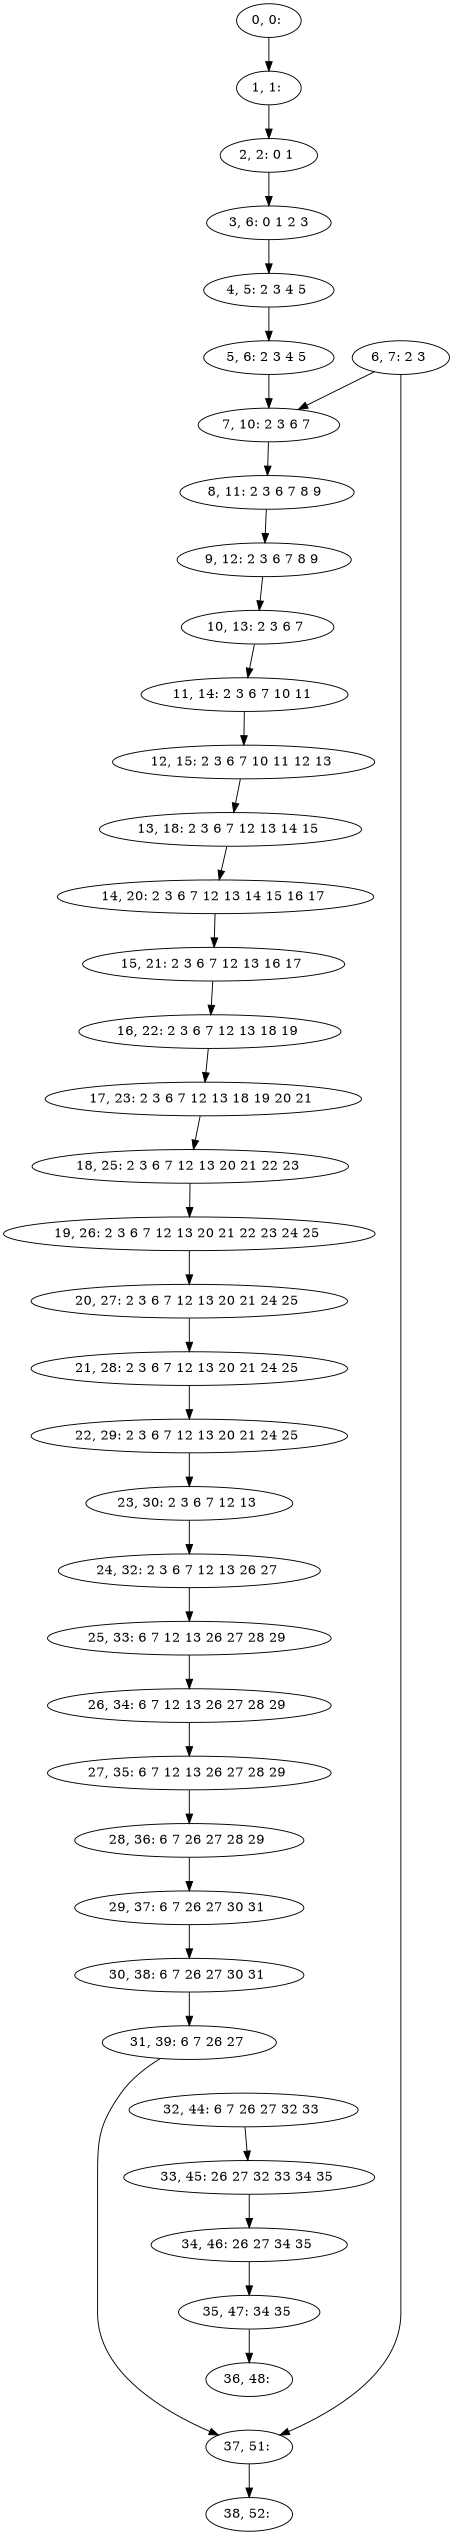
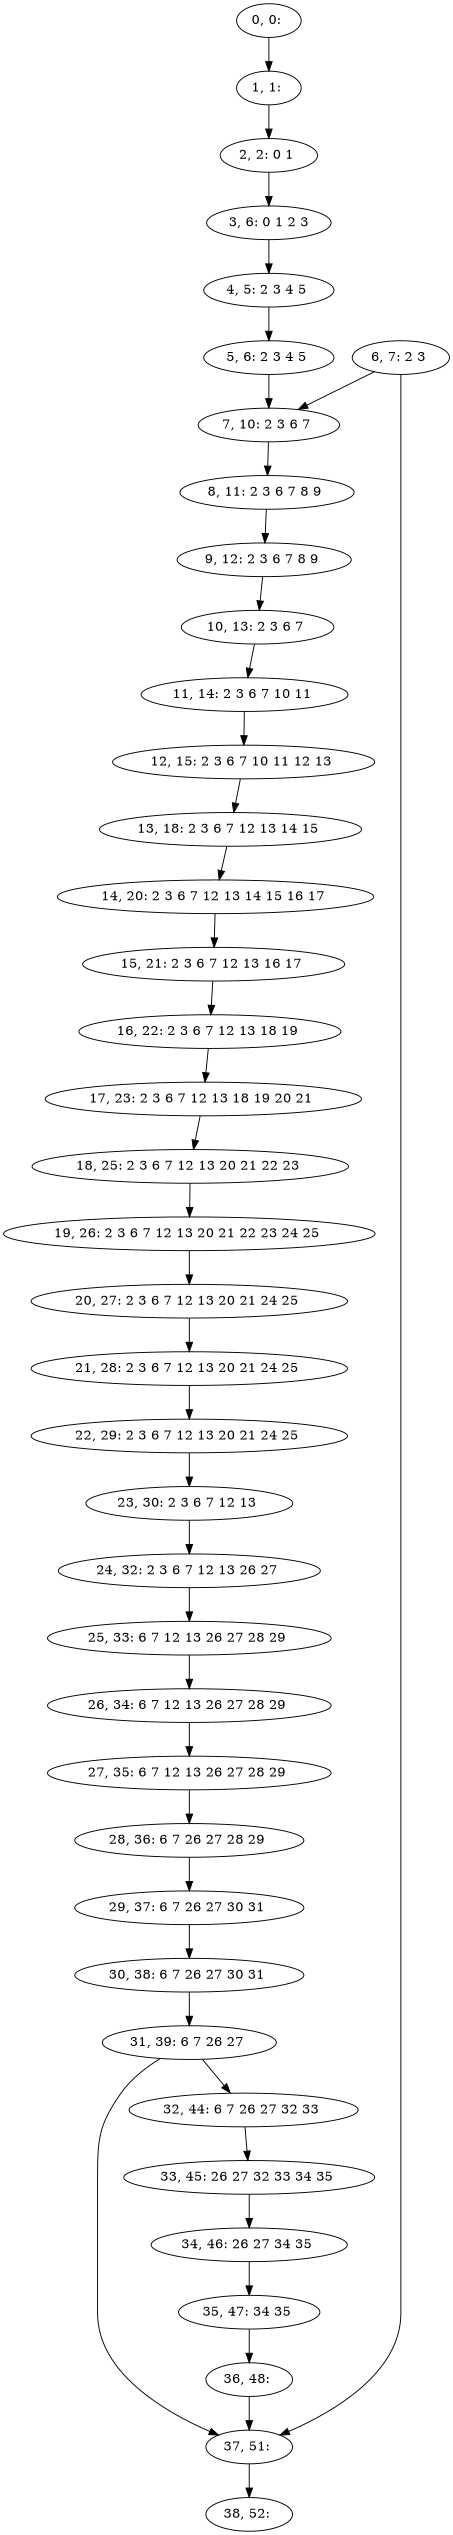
none -> (213, 2072)
none -> (249, 2409)
